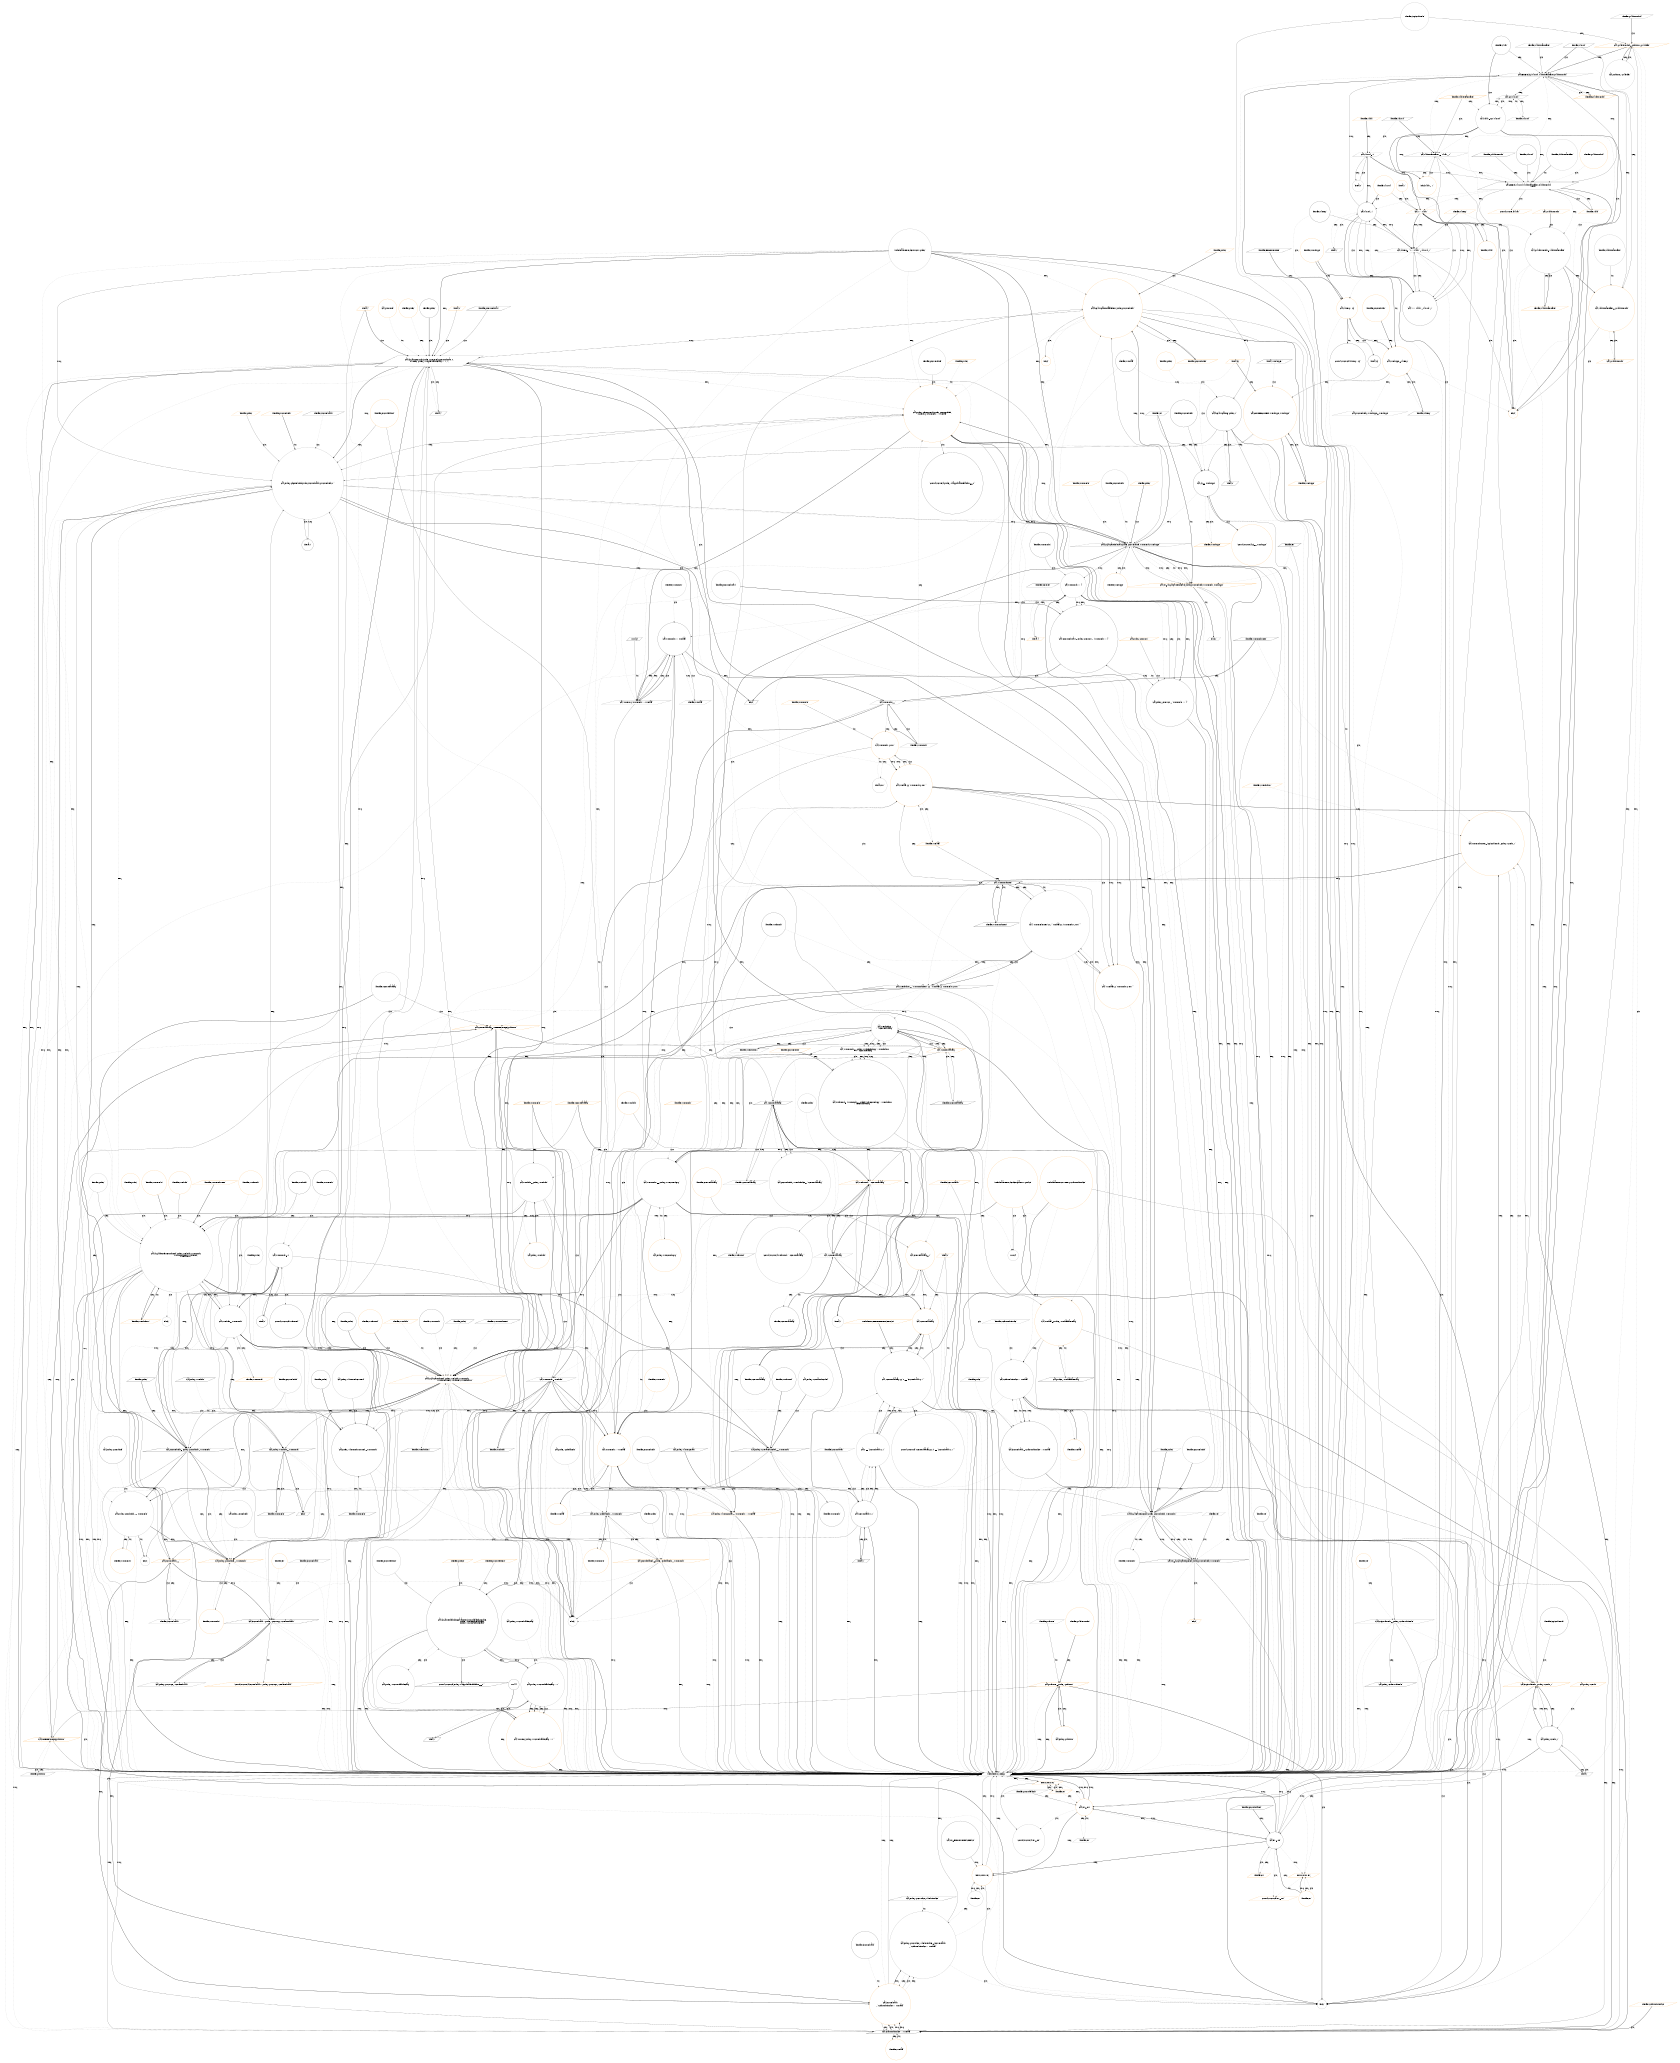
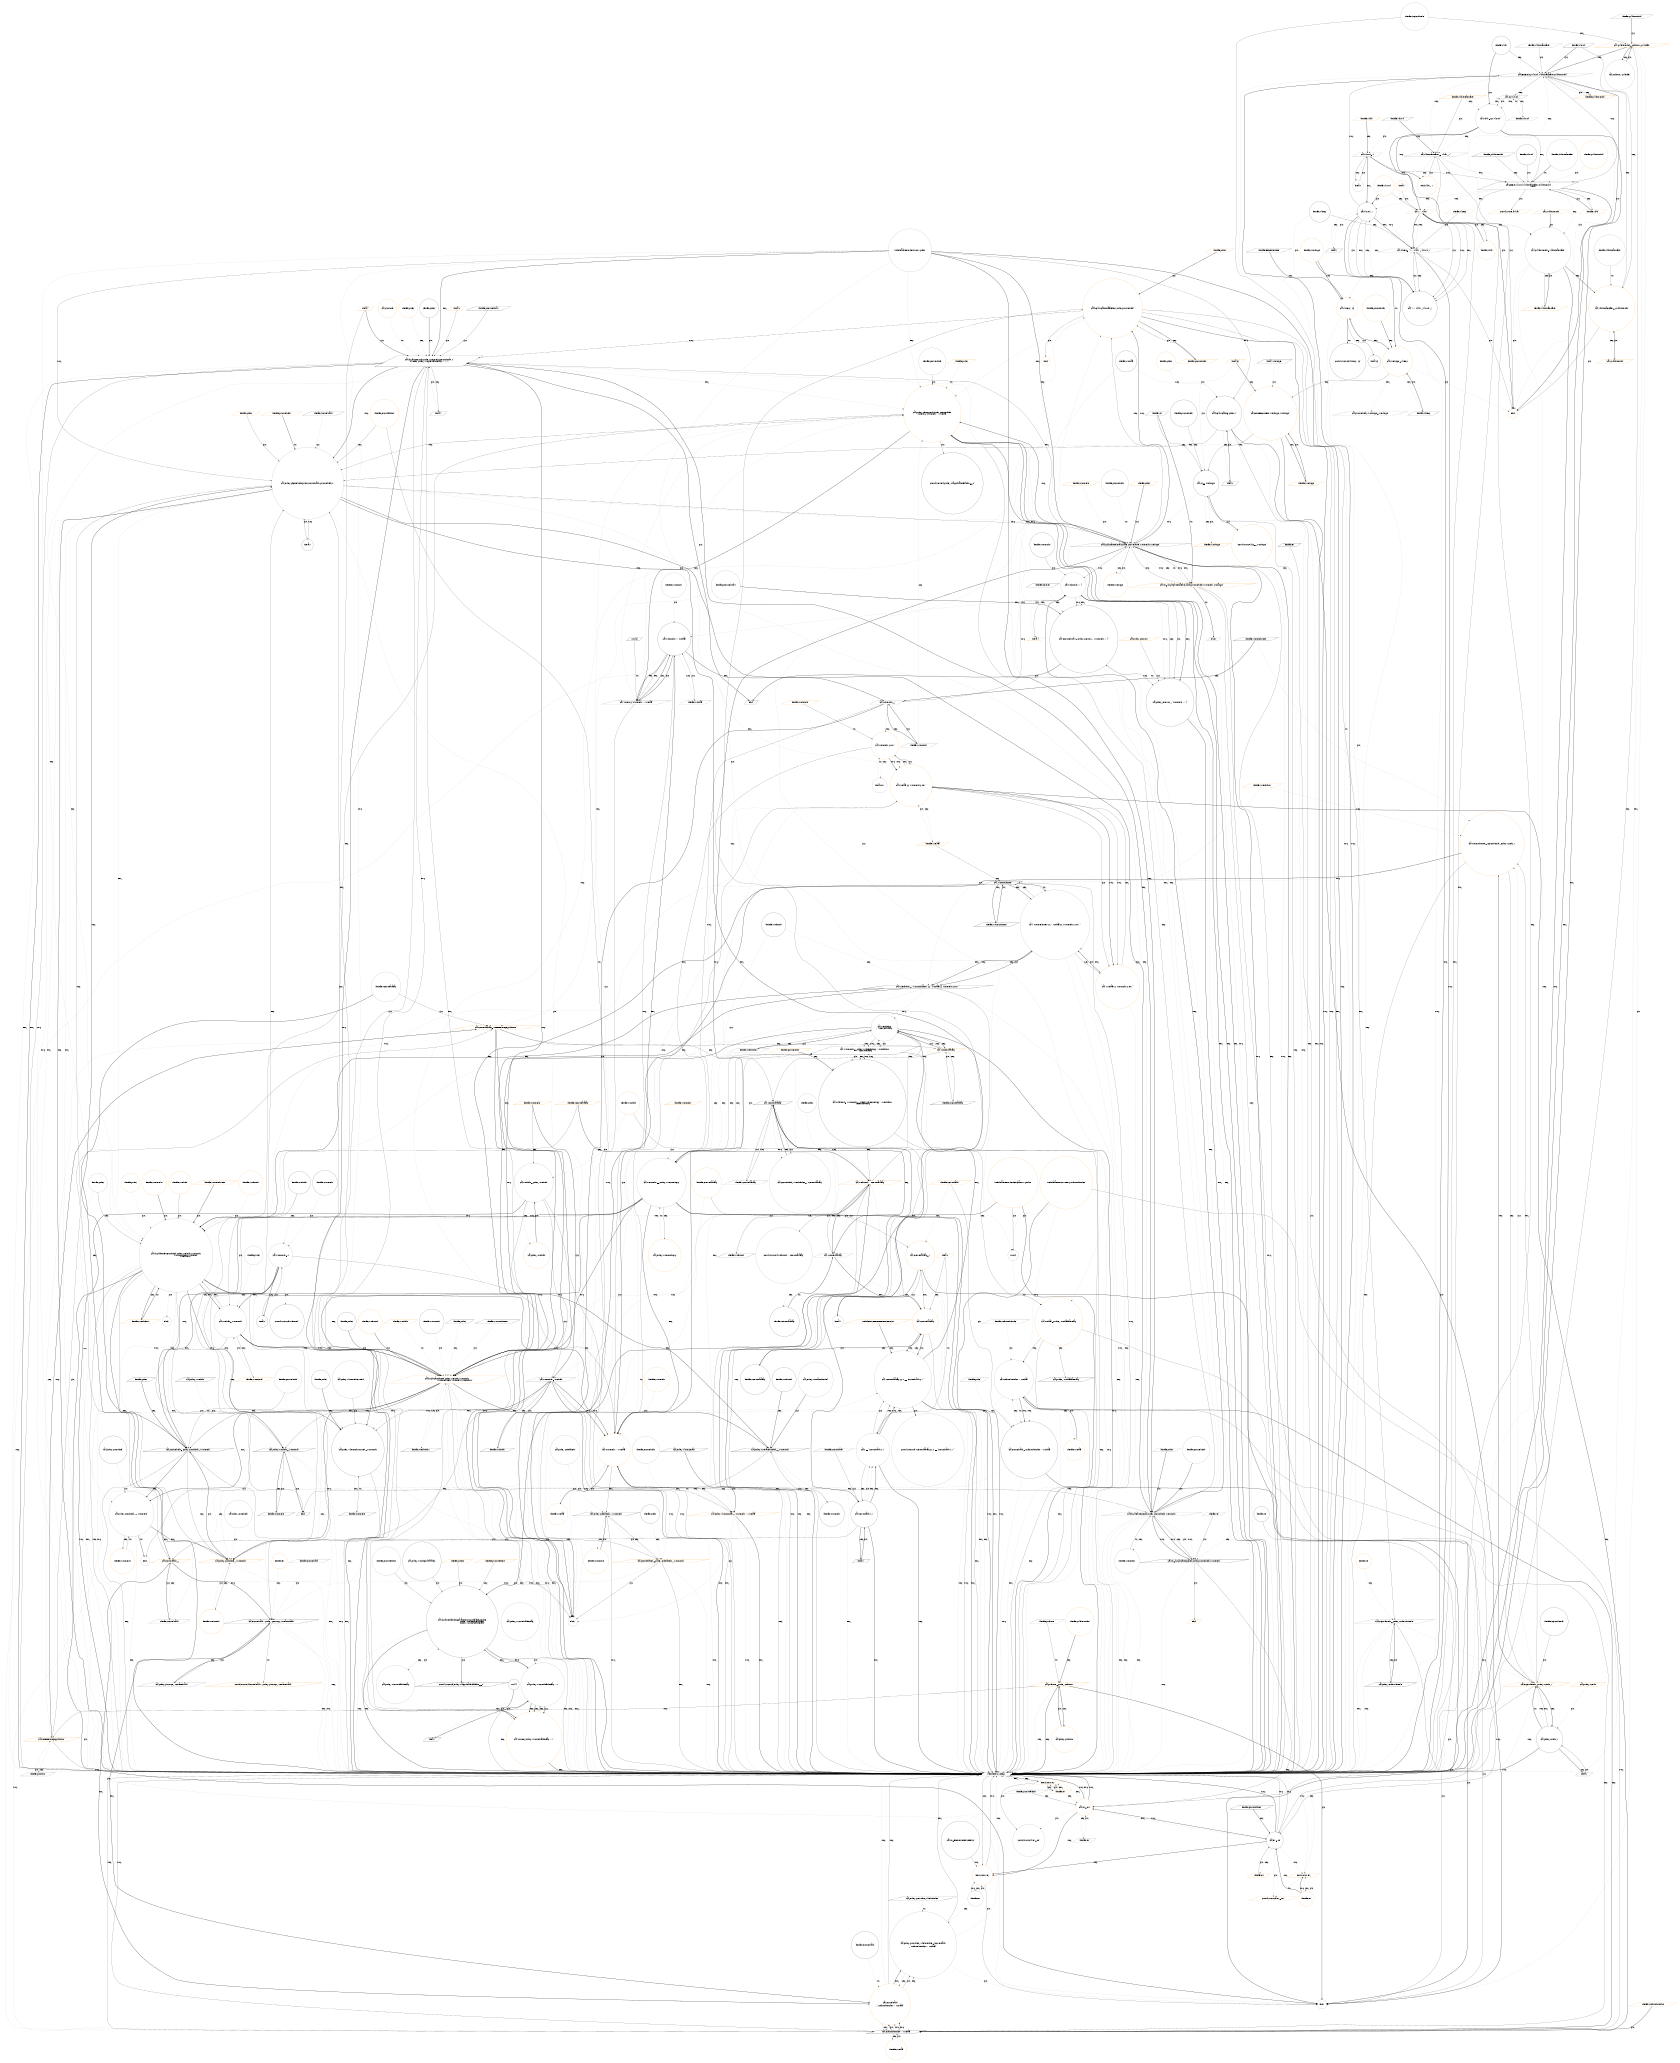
(1010, 267) -> none
(915, 876) -> (1101, 809)
(1448, 1212) -> (1448, 1212)
(1065, 1362) -> (1018, 1289)
none -> (422, 1561)
none -> (1394, 1654)
